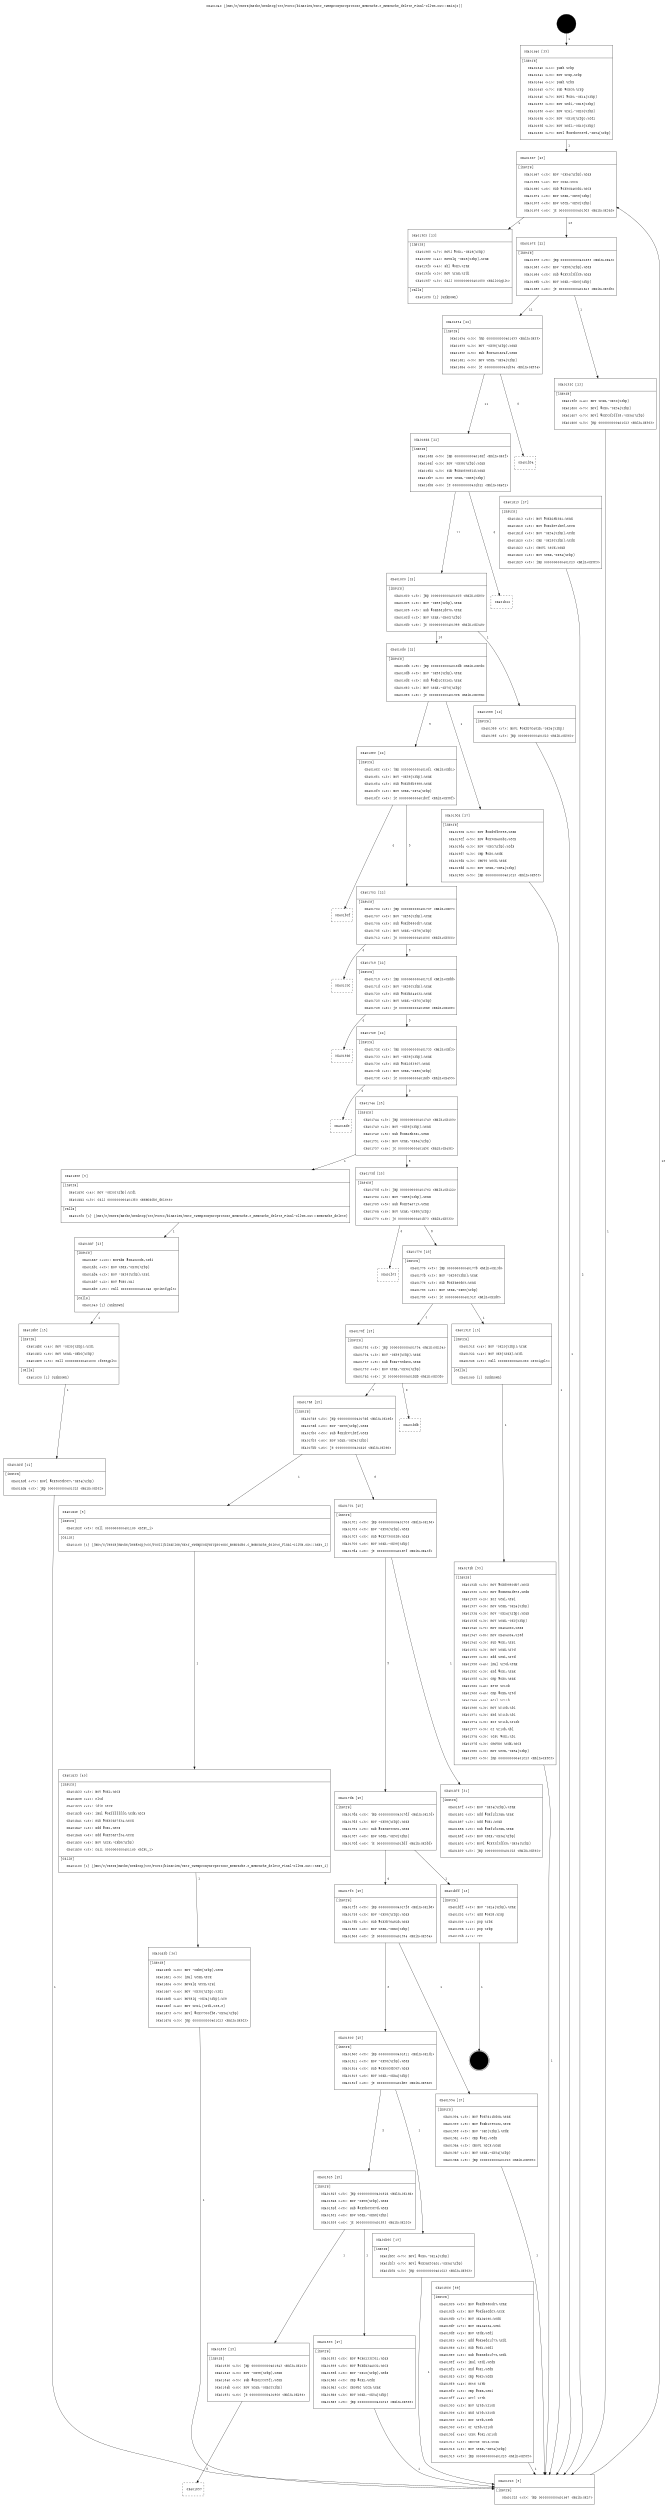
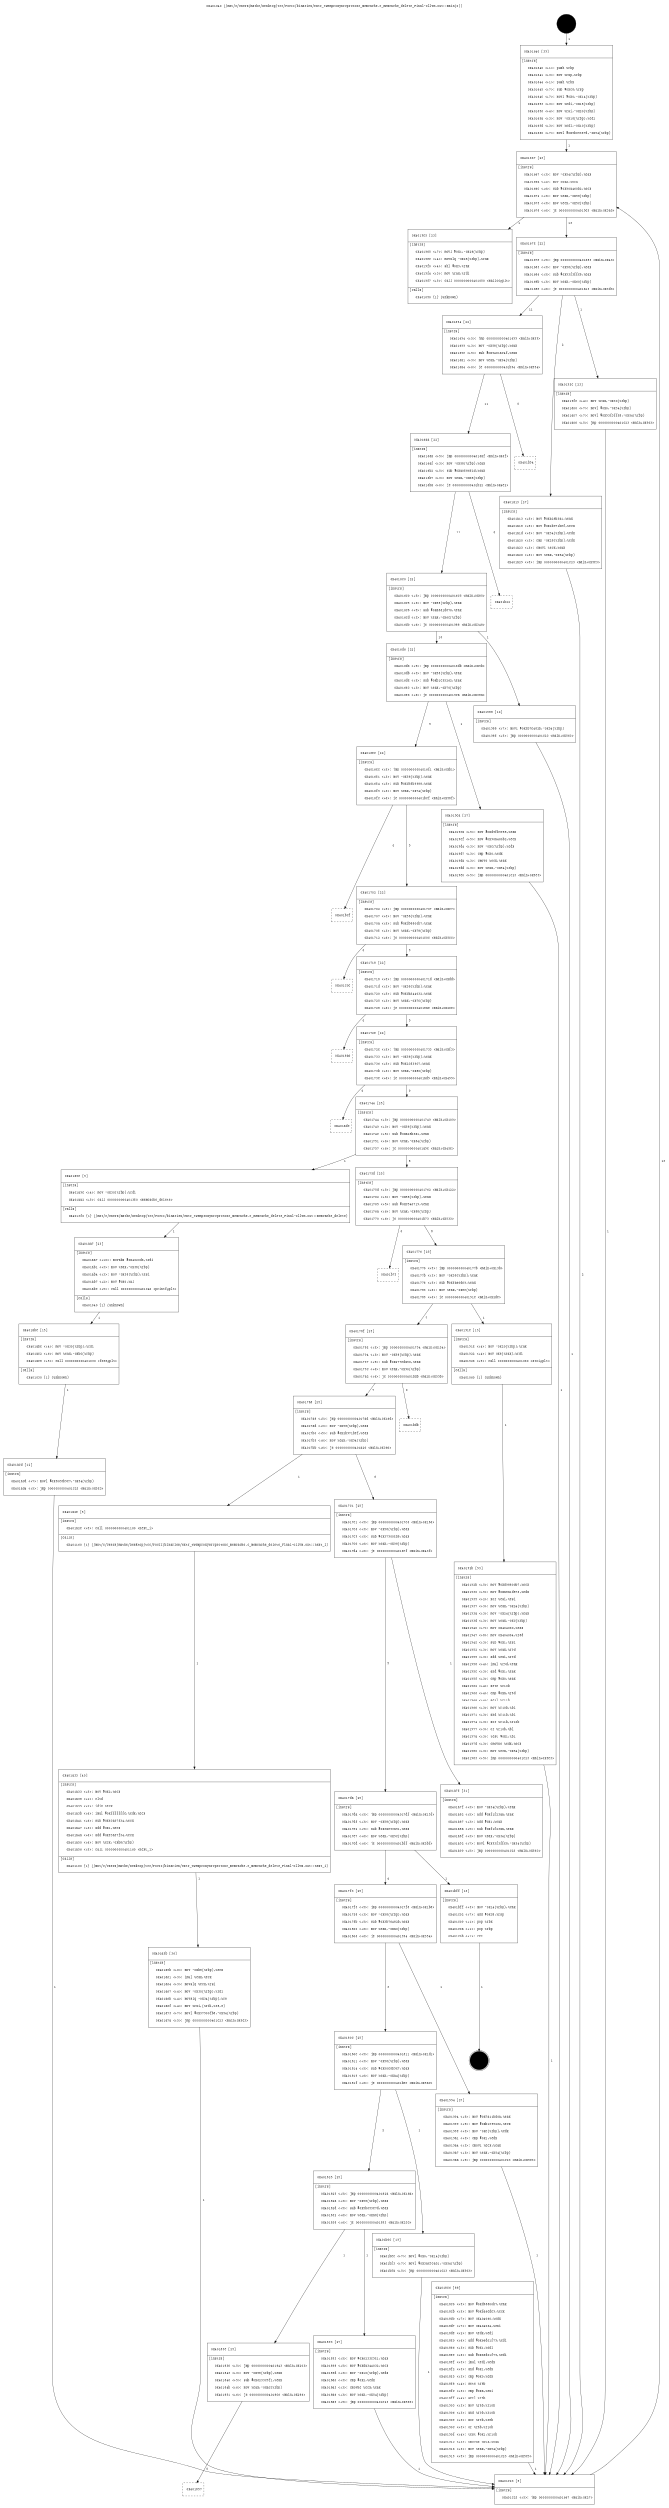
none -> (553, 395)
